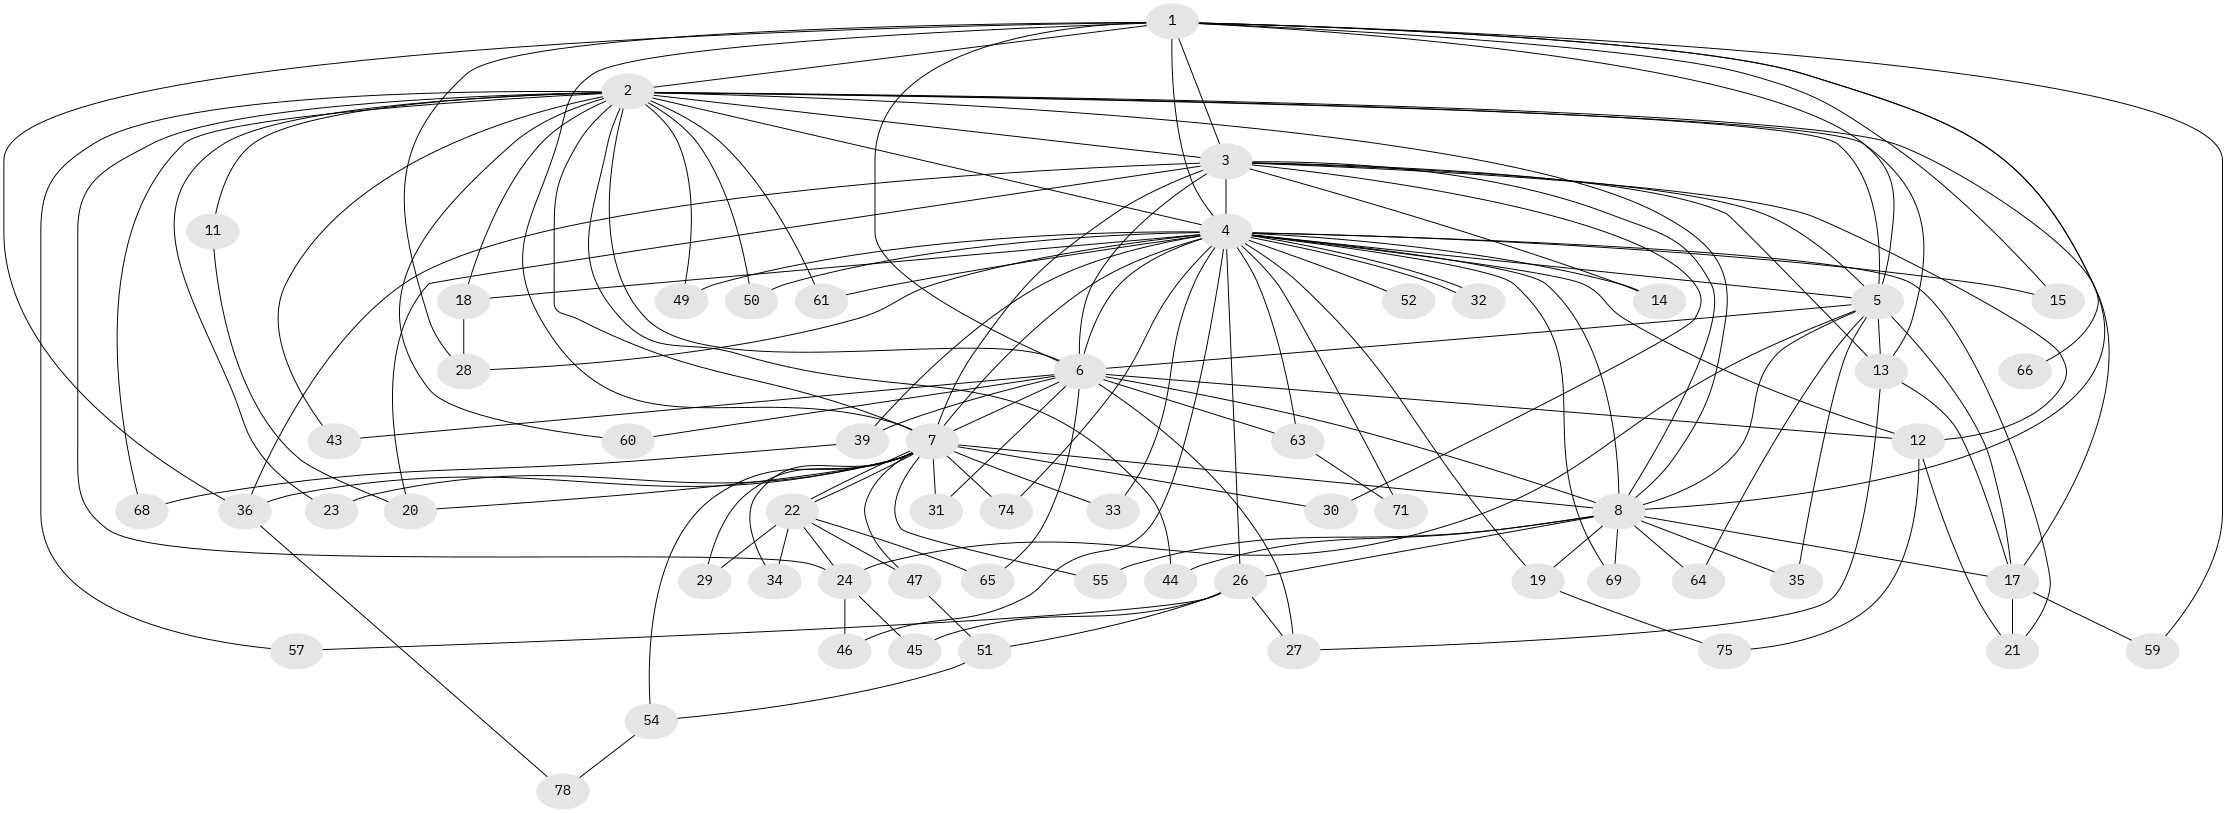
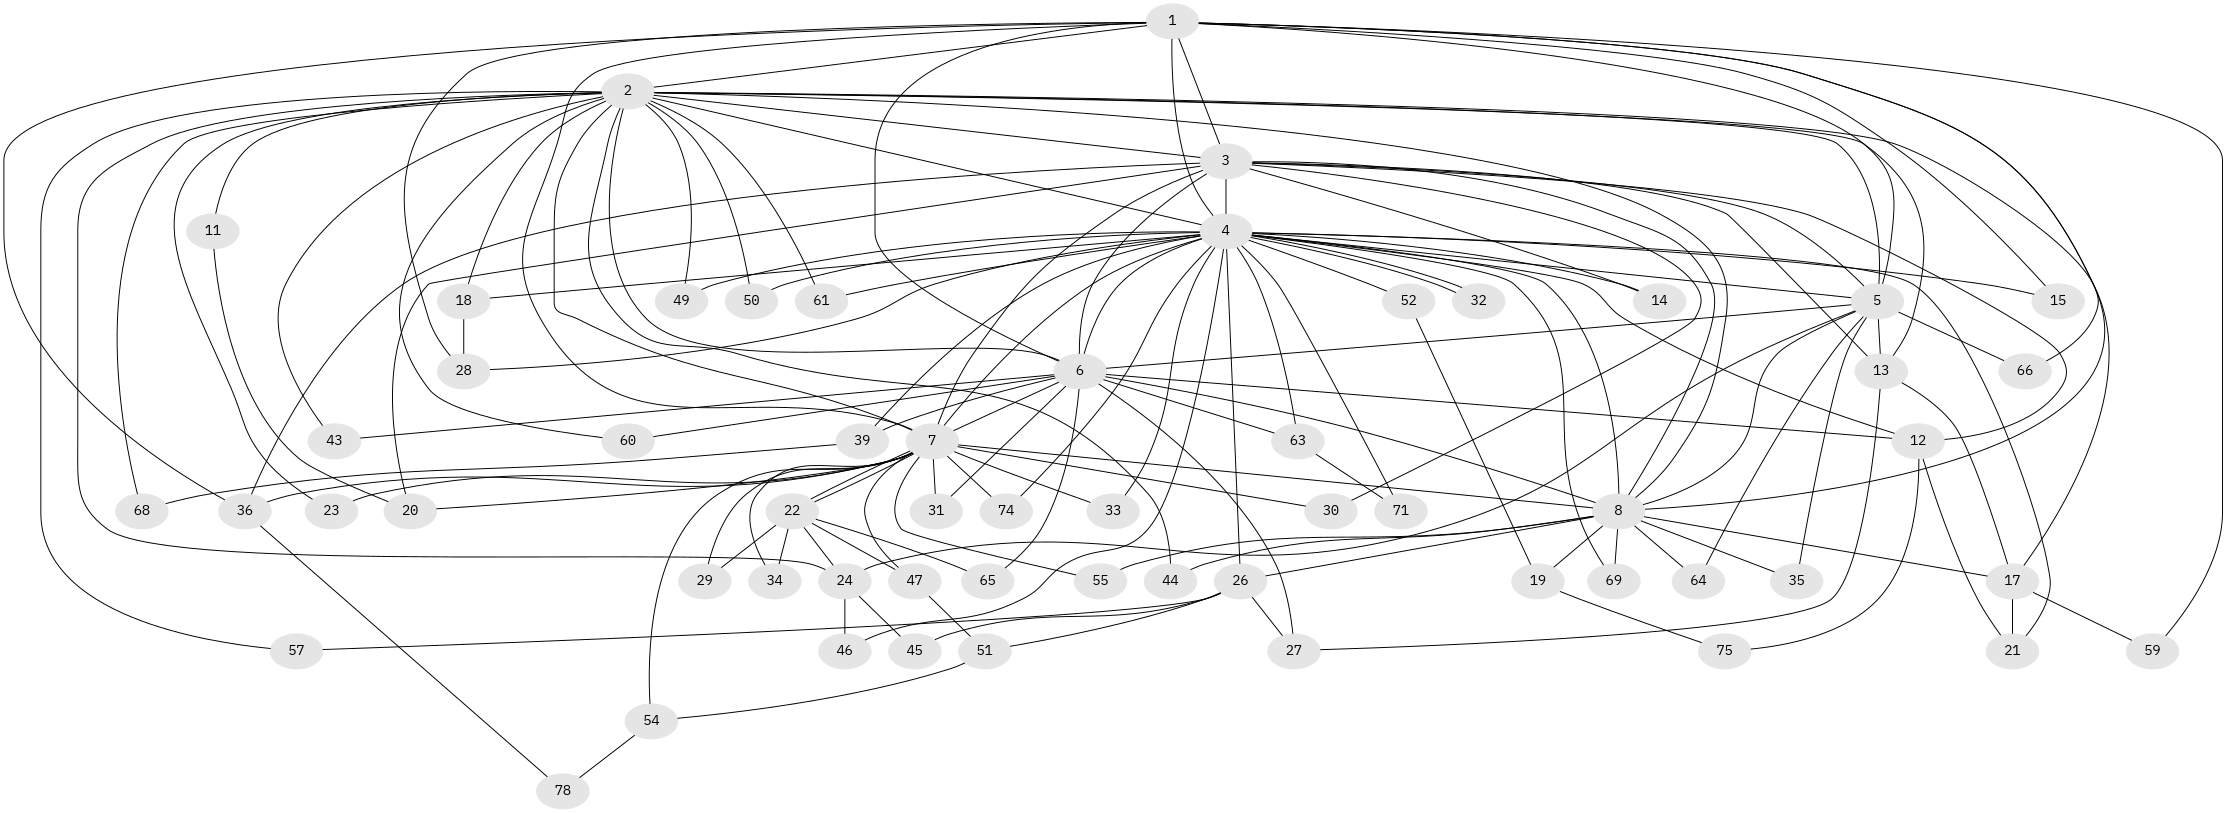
(1390, 385) -> (1476, 448)
(1977, 428) -> (1951, 336)
